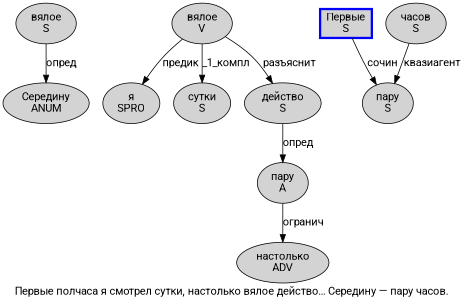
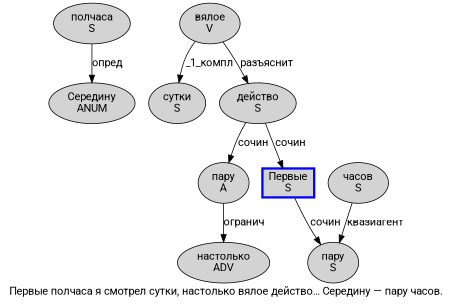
(46, 23) -> (92, 23)
(131, 103) -> none
none -> (273, 142)
(298, 143) -> (253, 143)
